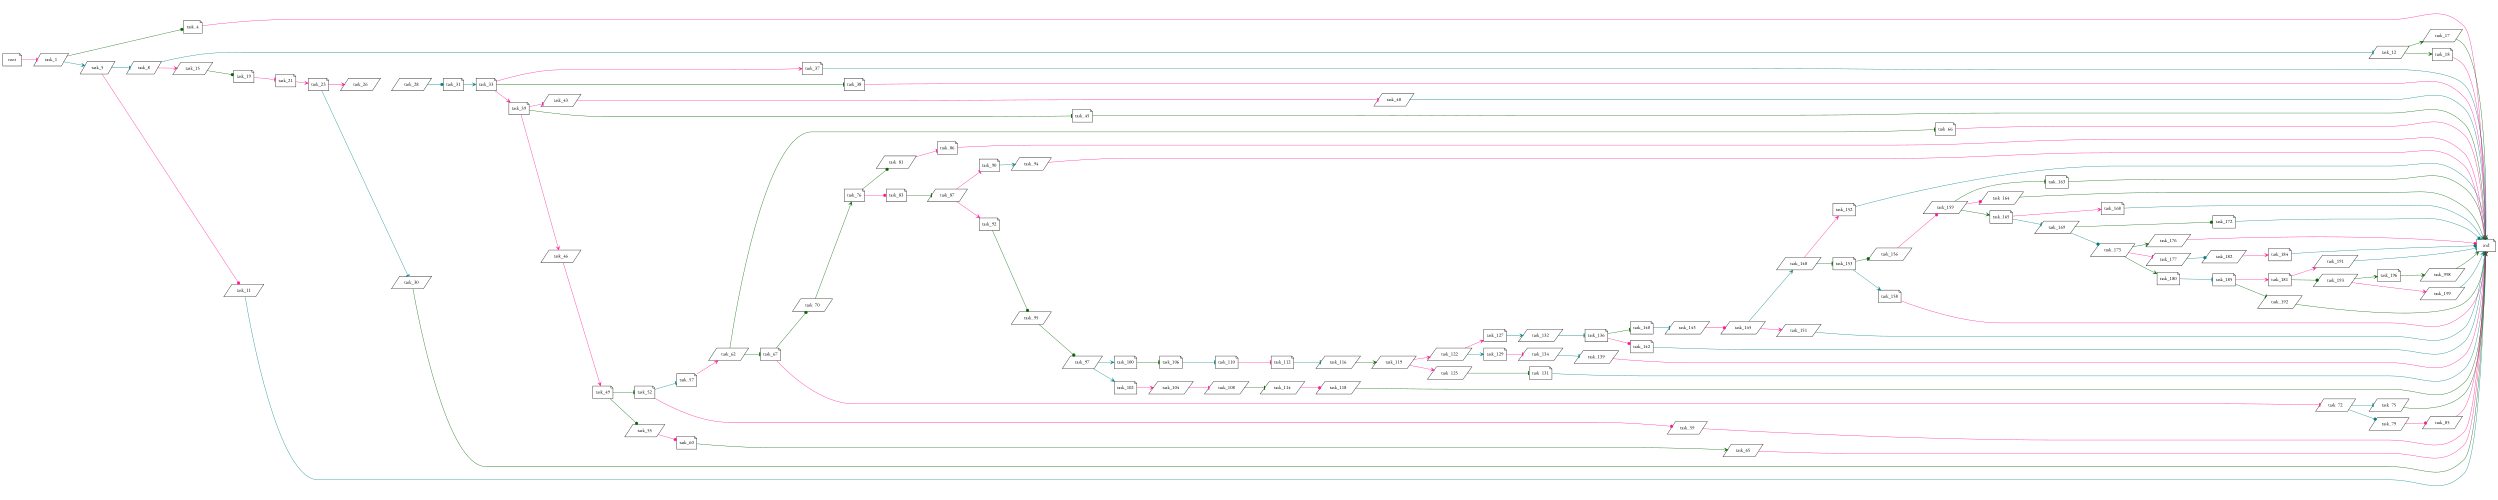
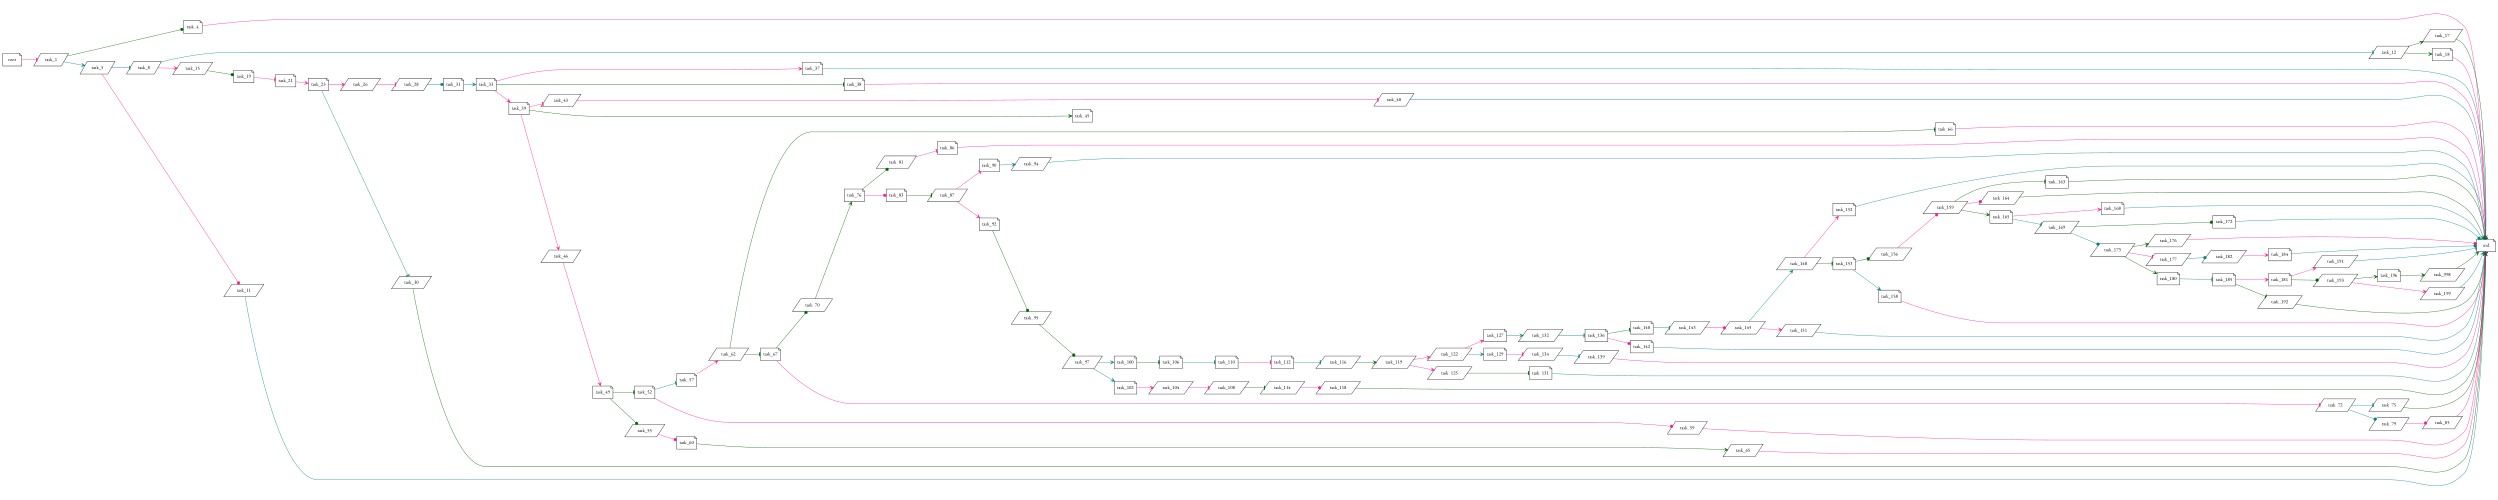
none -> (385, 84)
(1838, 115) -> none
(800, 117) -> (800, 117)
(1795, 158) -> (1795, 158)
